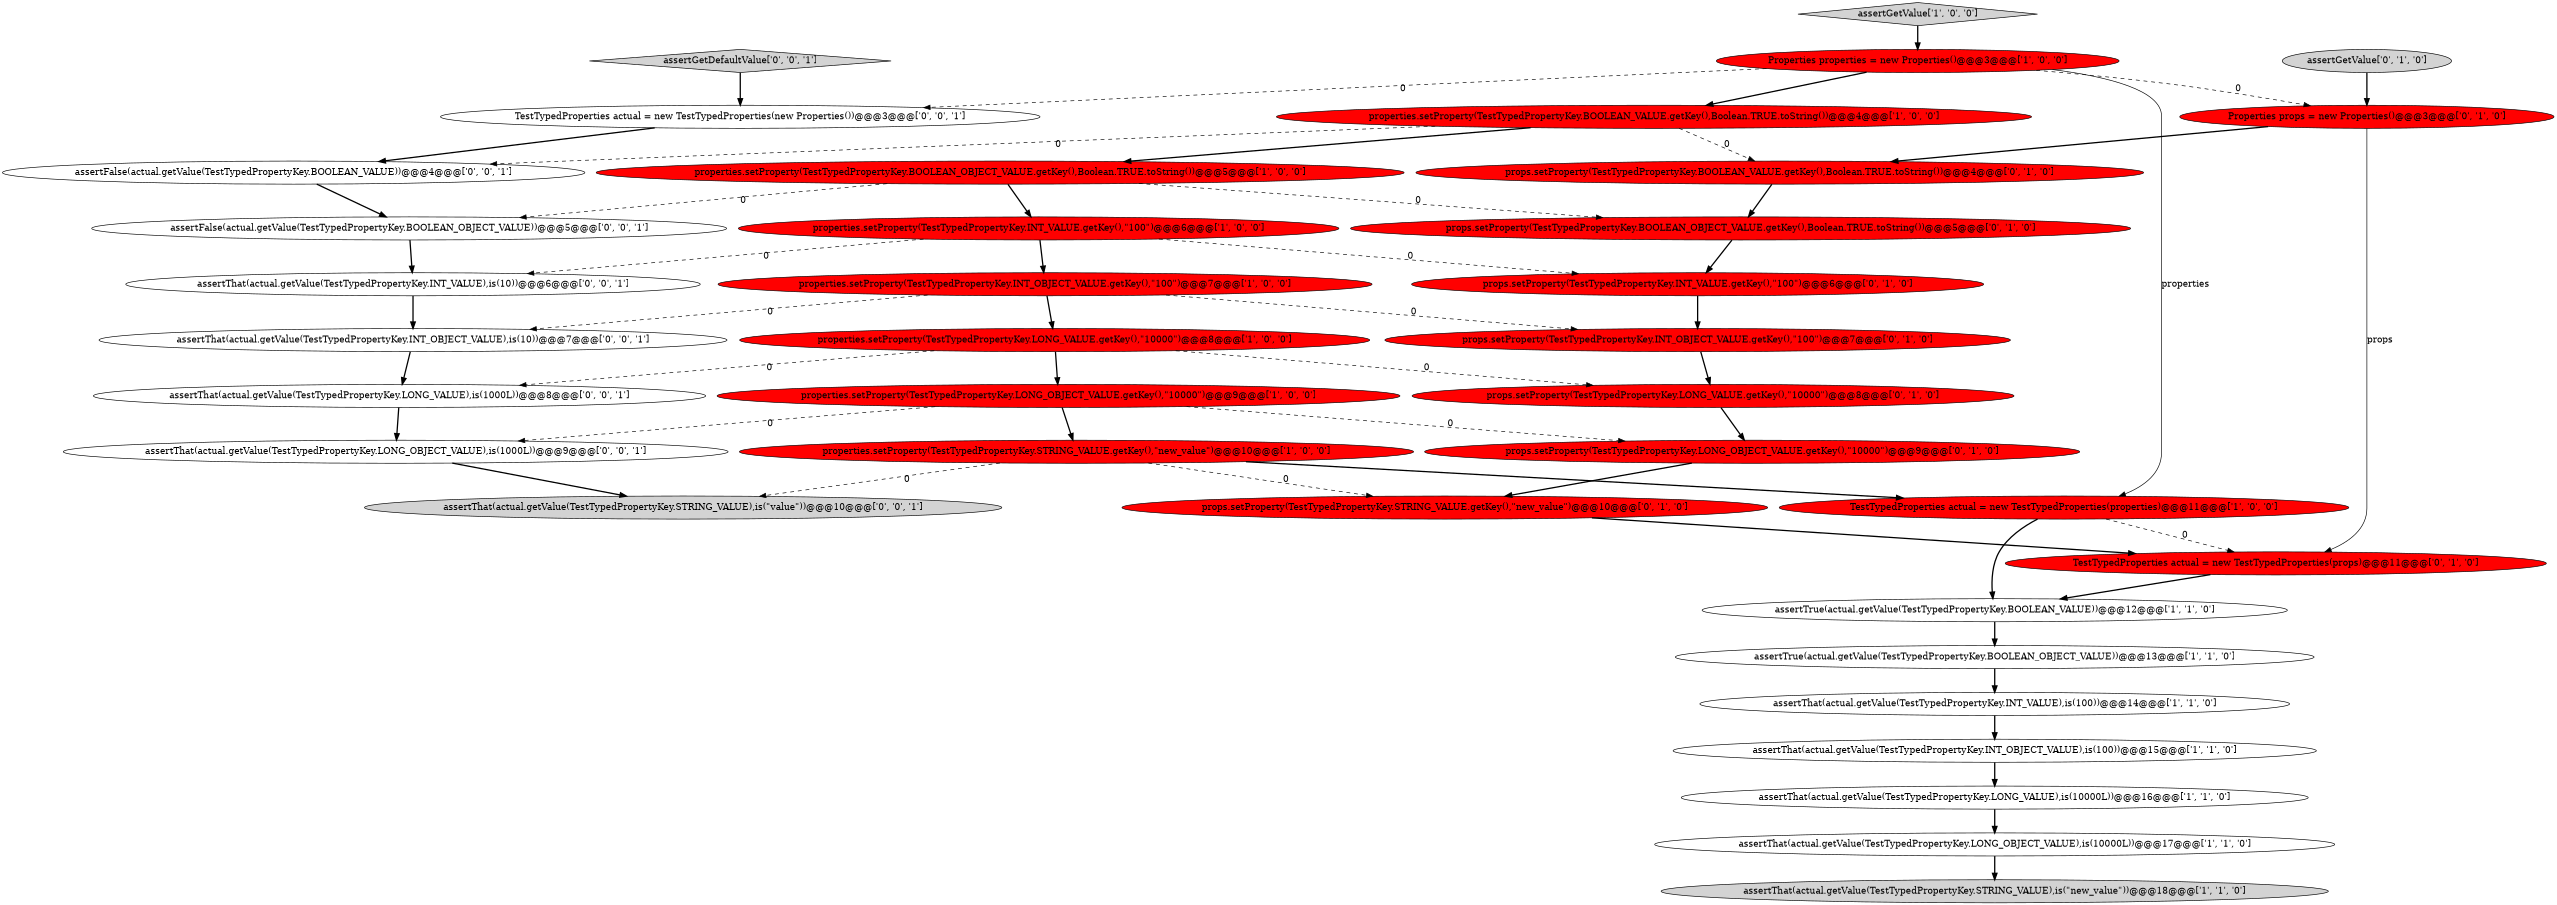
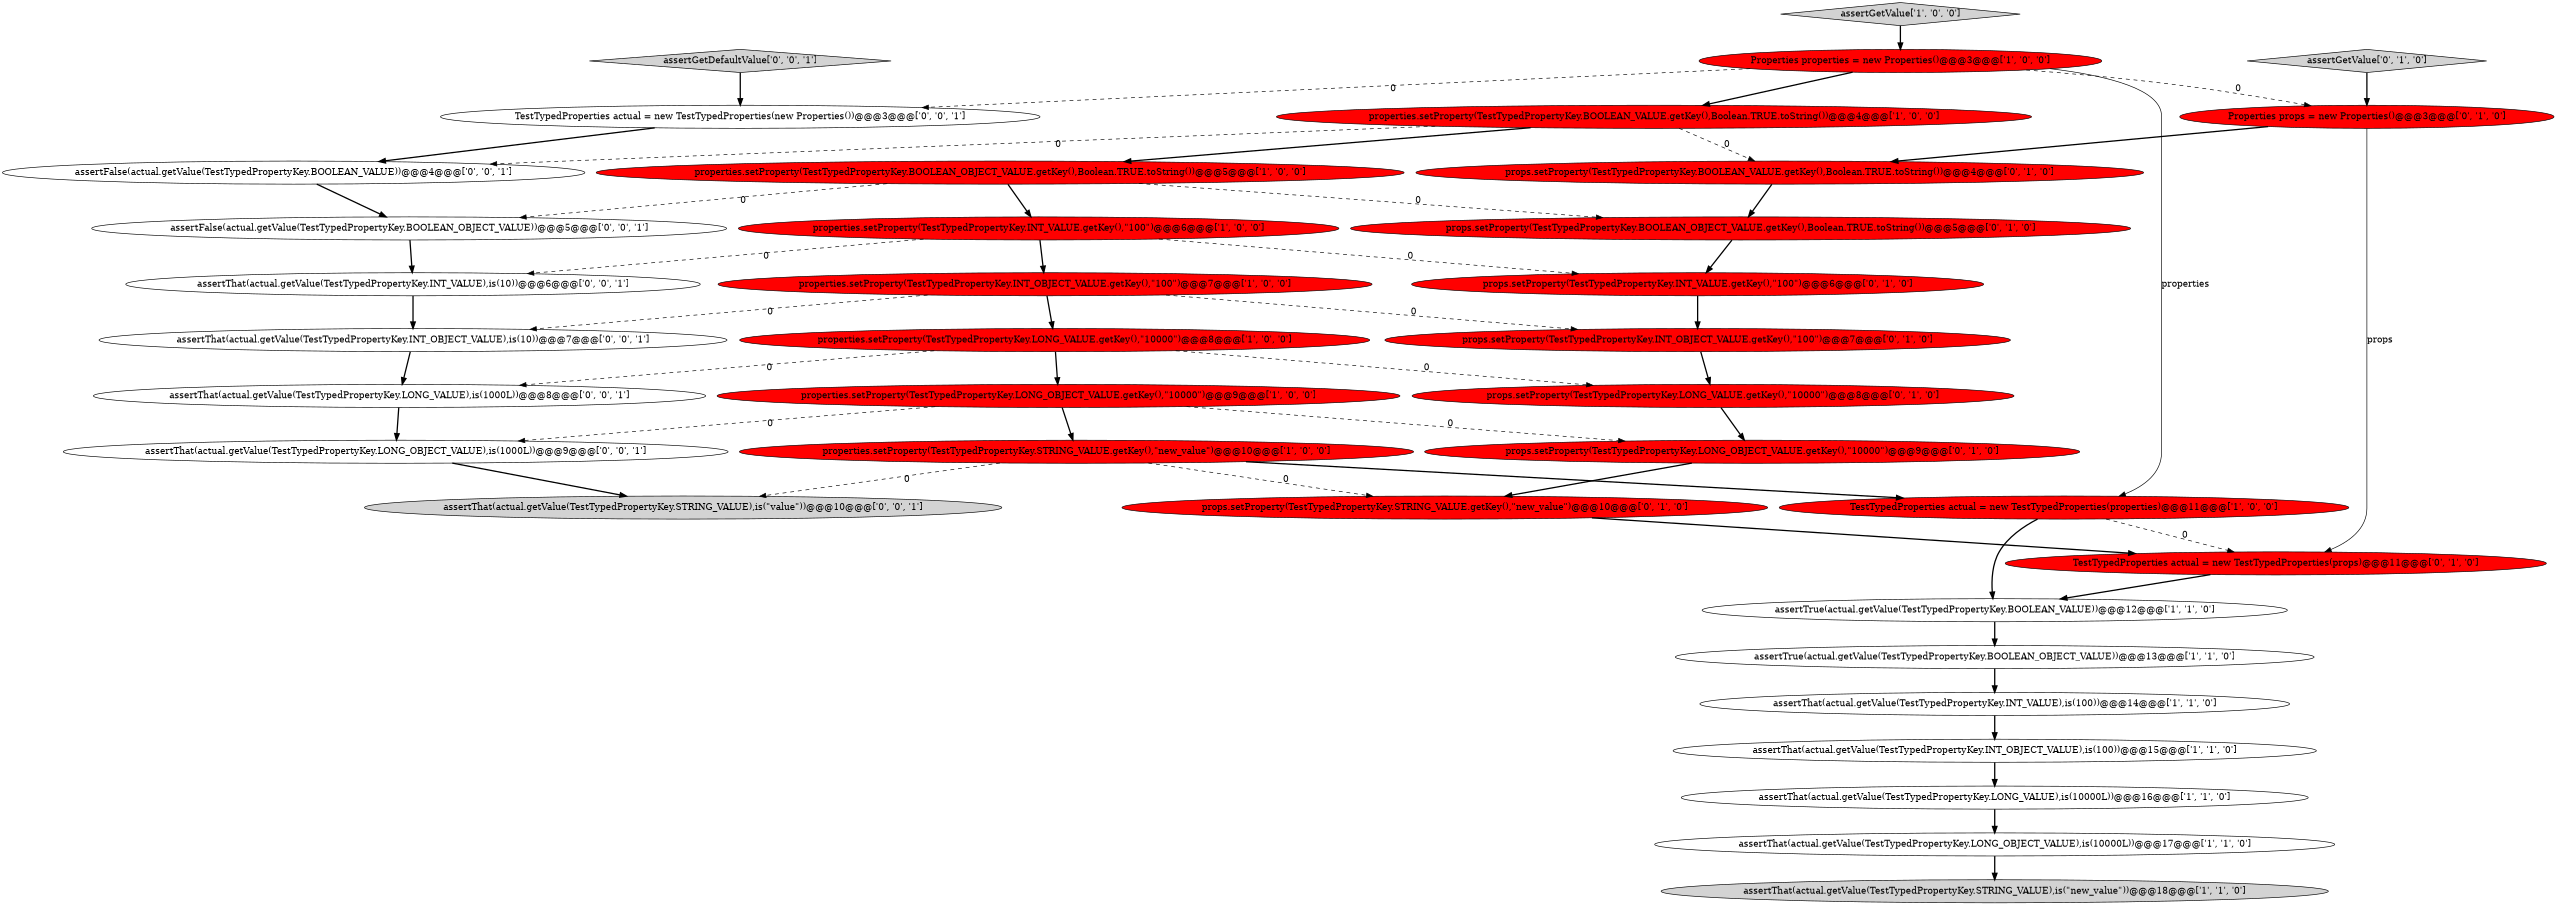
(2367, 61) -> (2367, 61)
